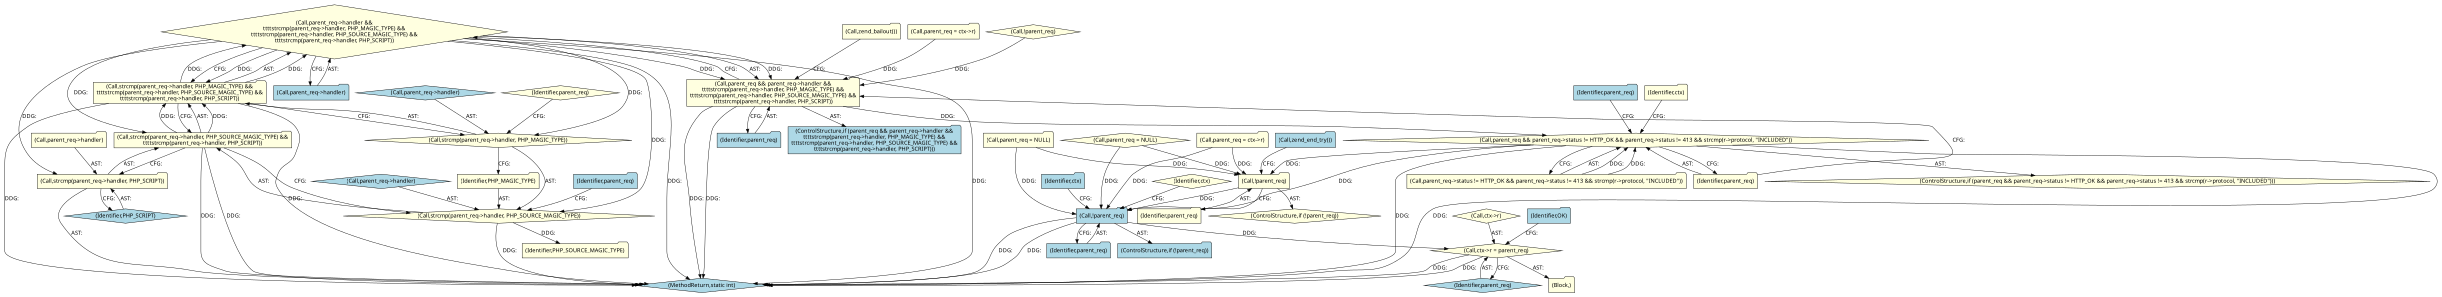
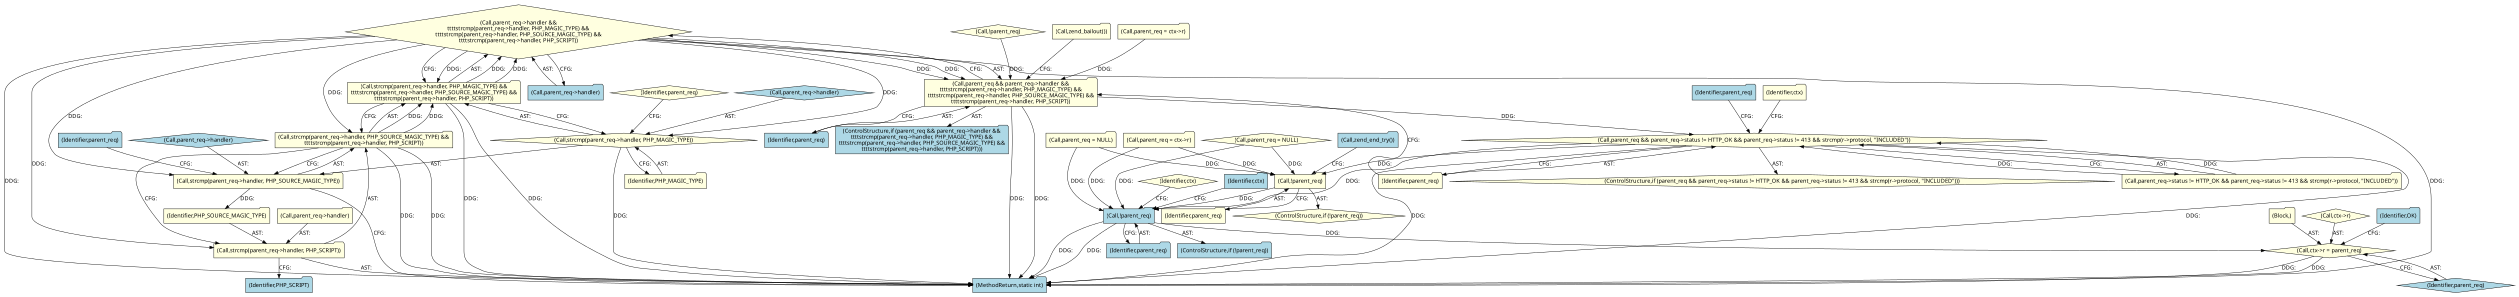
(499, 197) -> (652, 160)
(119, 200) -> (246, 232)
(126, 216) -> (279, 285)
(499, 216) -> (258, 181)
(511, 251) -> (380, 233)
(1526, 267) -> (2305, 233)
none -> (738, 271)
(702, 285) -> (1010, 285)
